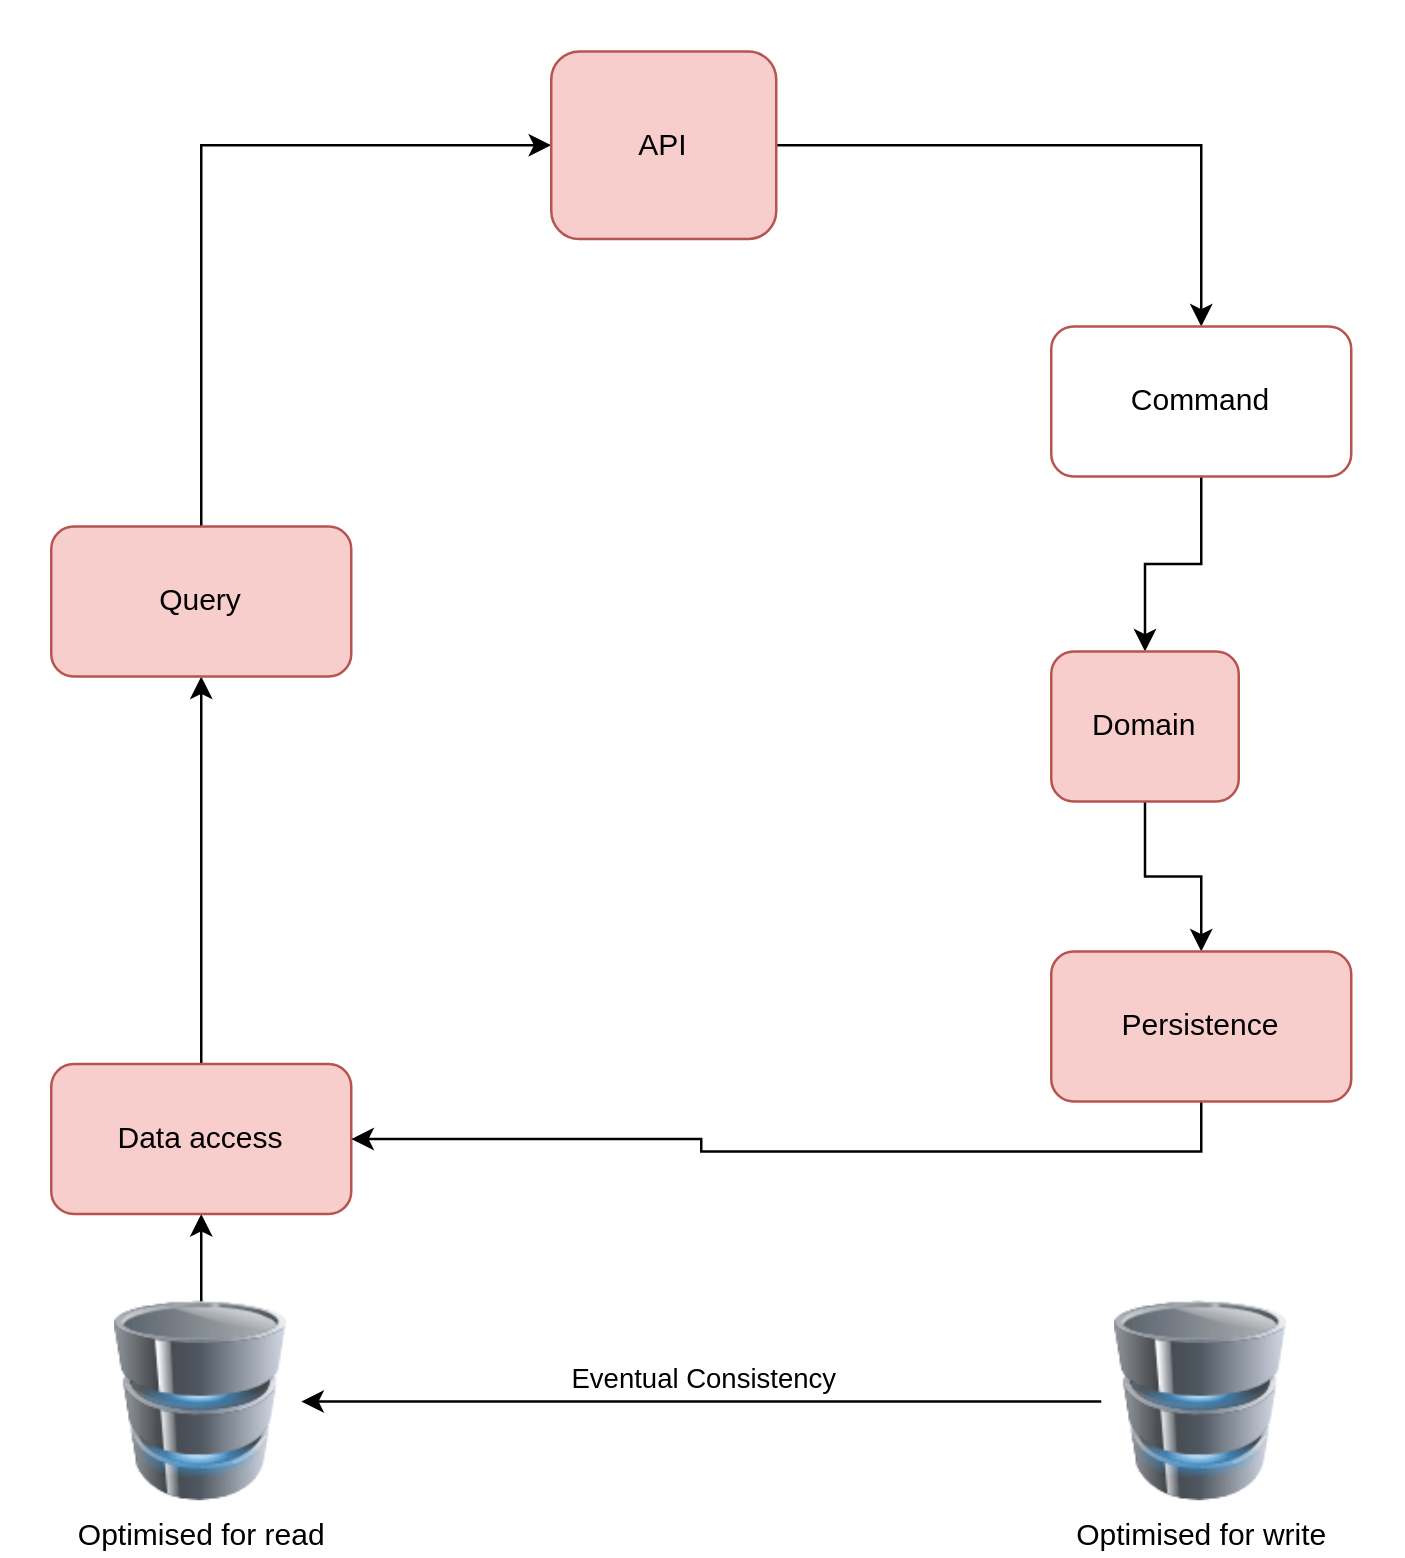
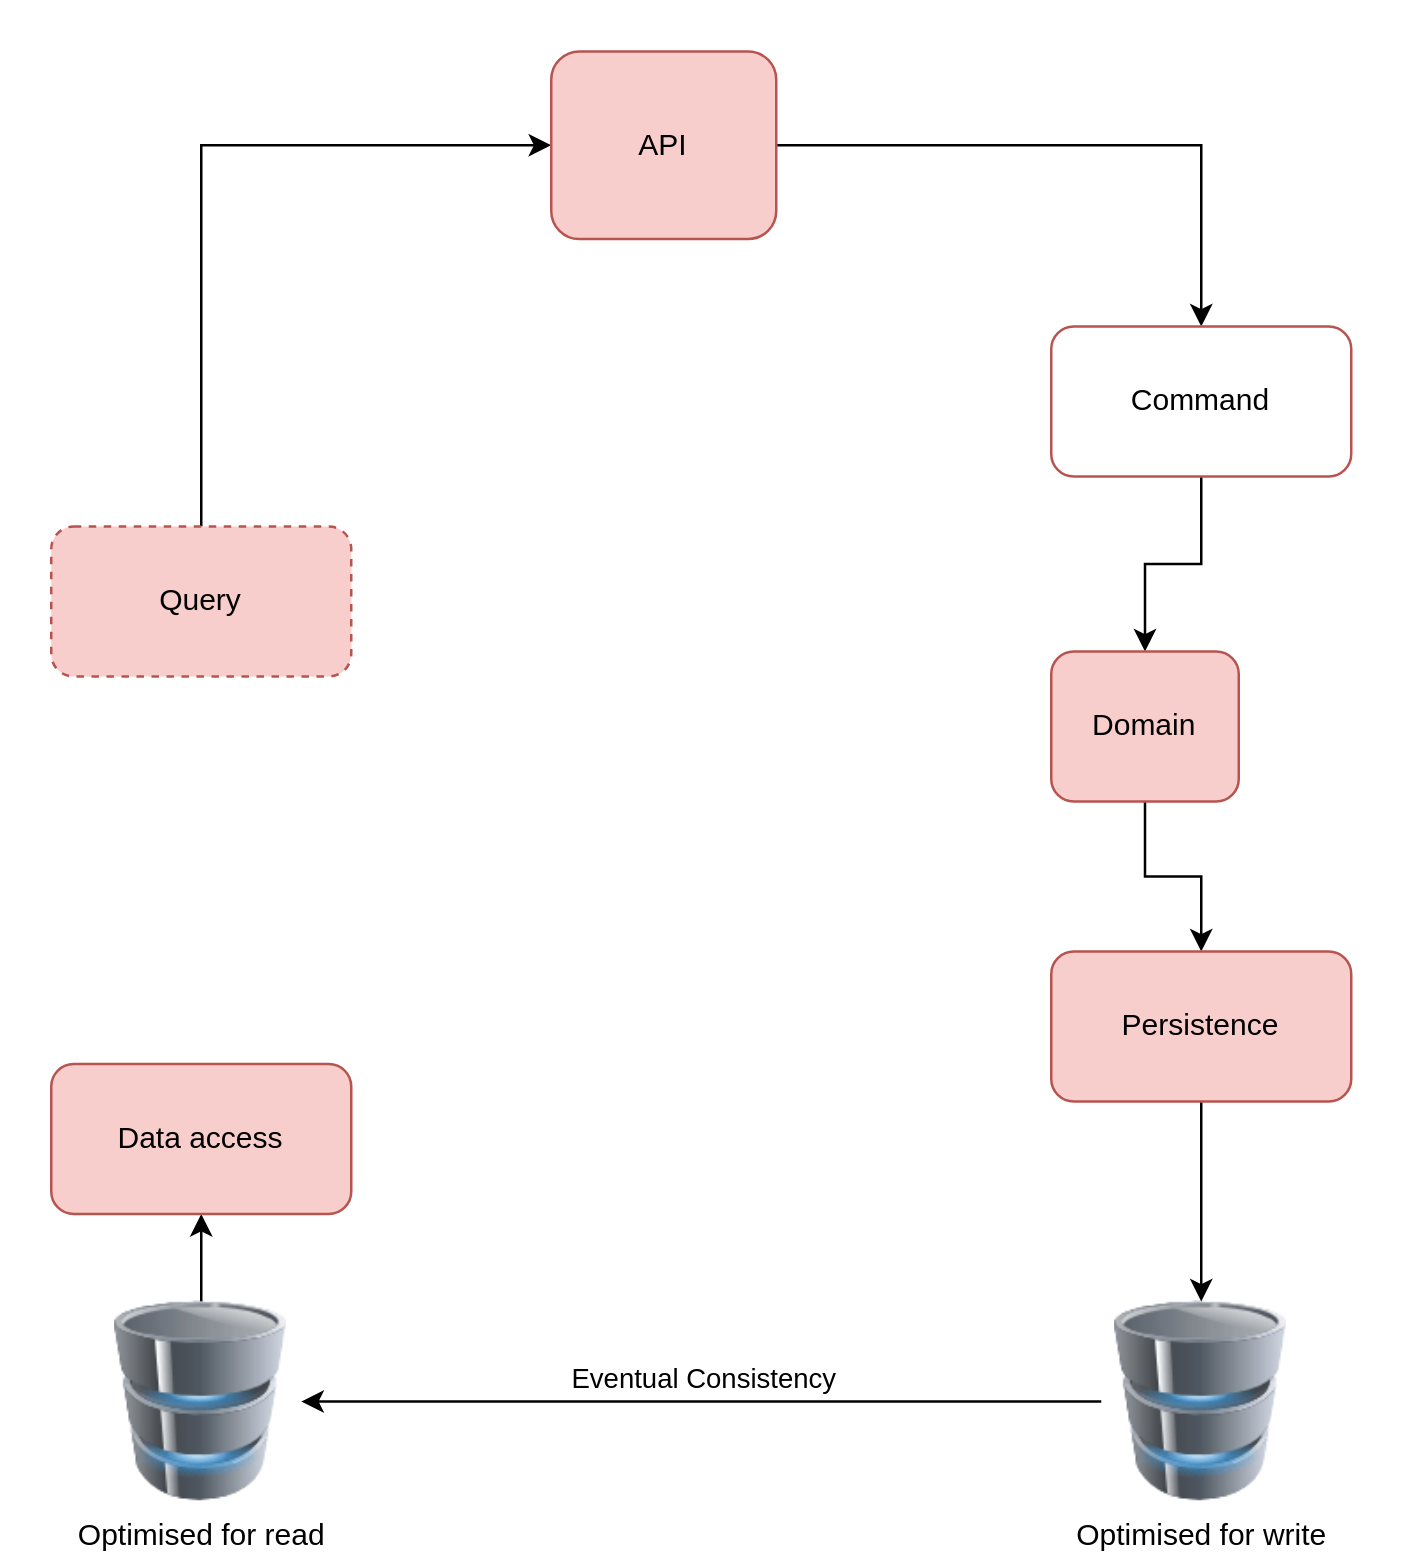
(201, 601) -> (201, 601)
(201, 878) -> none
(780, 1151) -> (1201, 1216)
